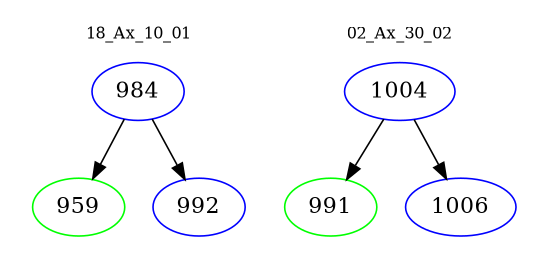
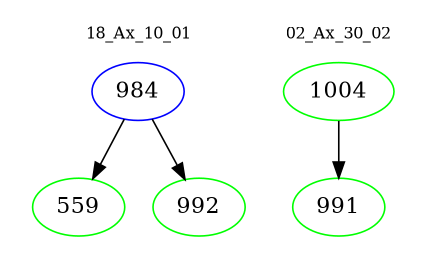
(400, 92) -> (339, 92)
(79, 207) -> (79, 207)
(199, 207) -> (199, 207)
(461, 207) -> none
